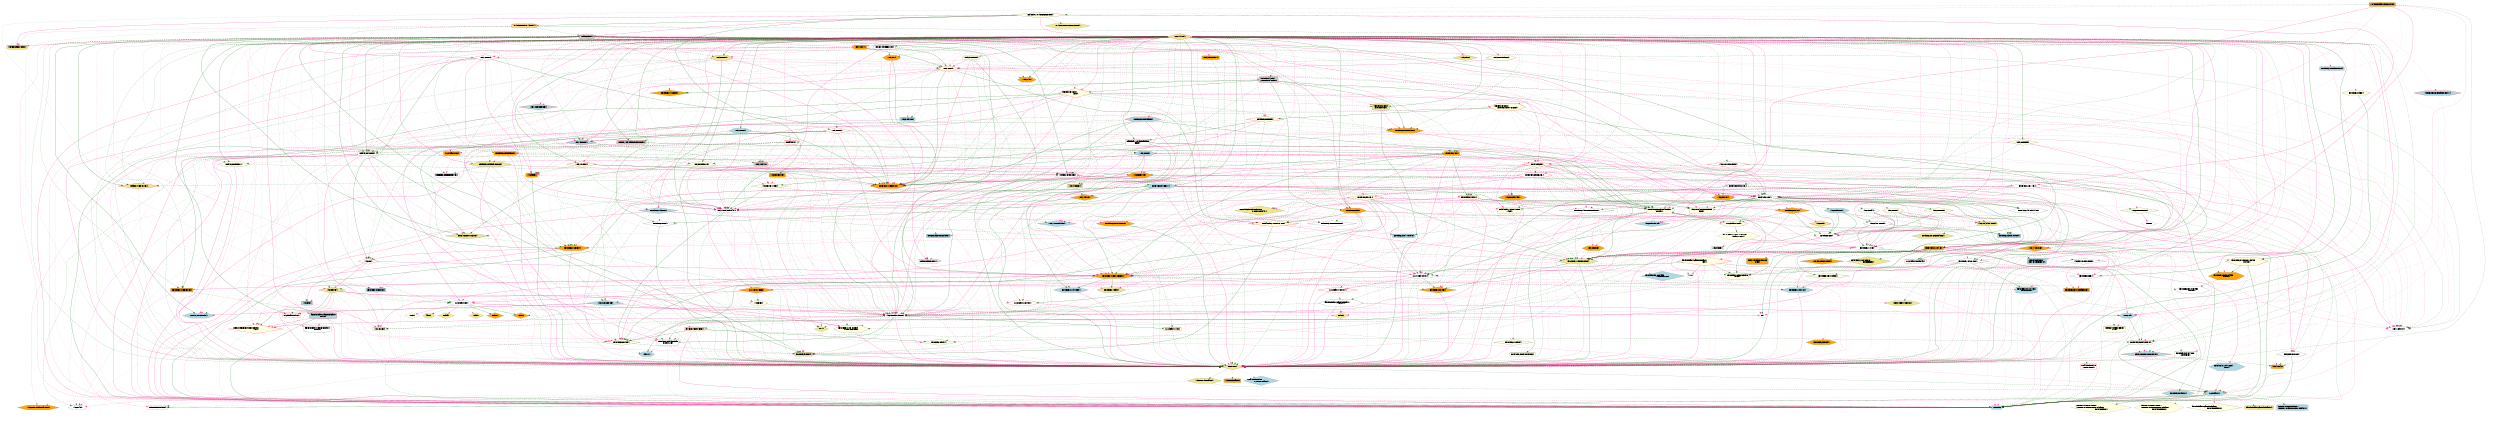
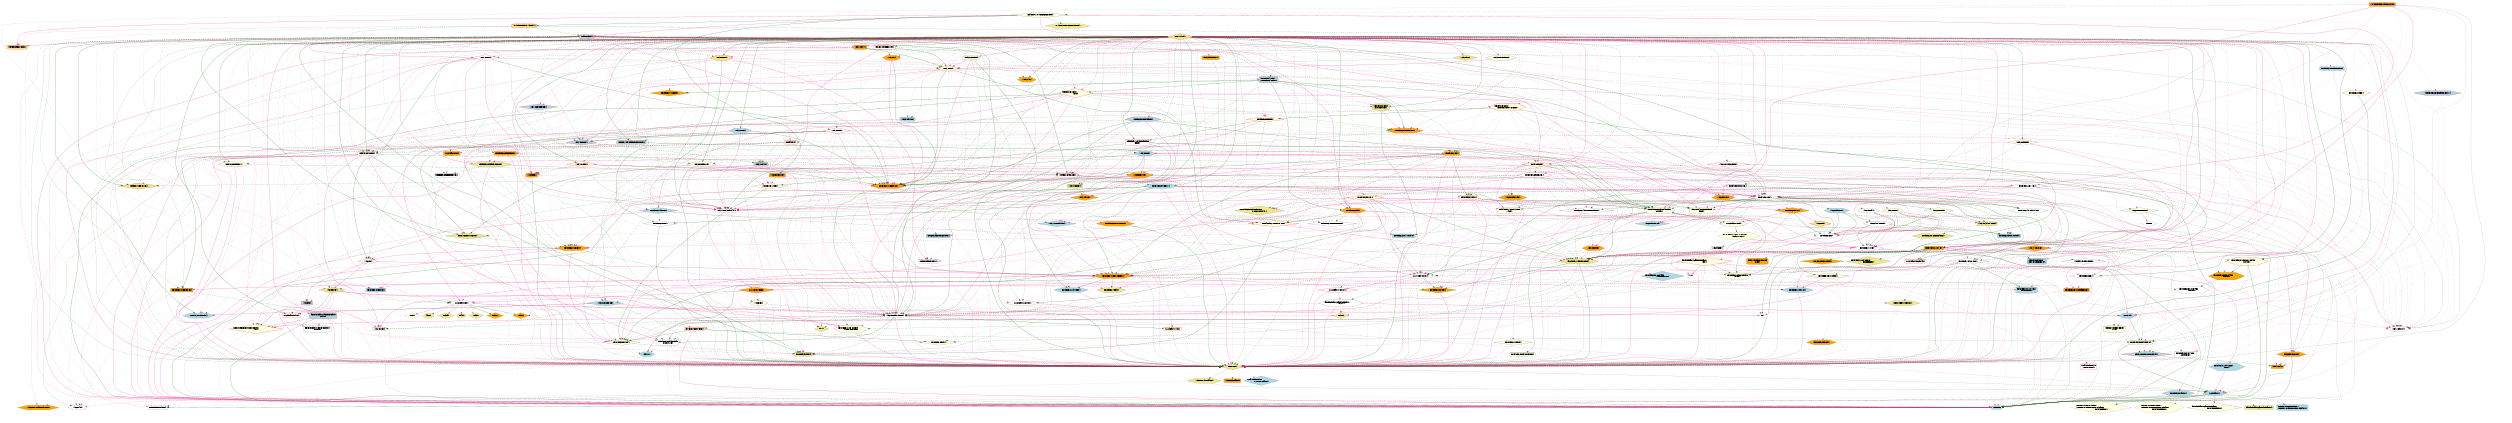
(1817, 45) -> (1318, 74)
none -> (461, 316)
(2292, 354) -> (2292, 354)
